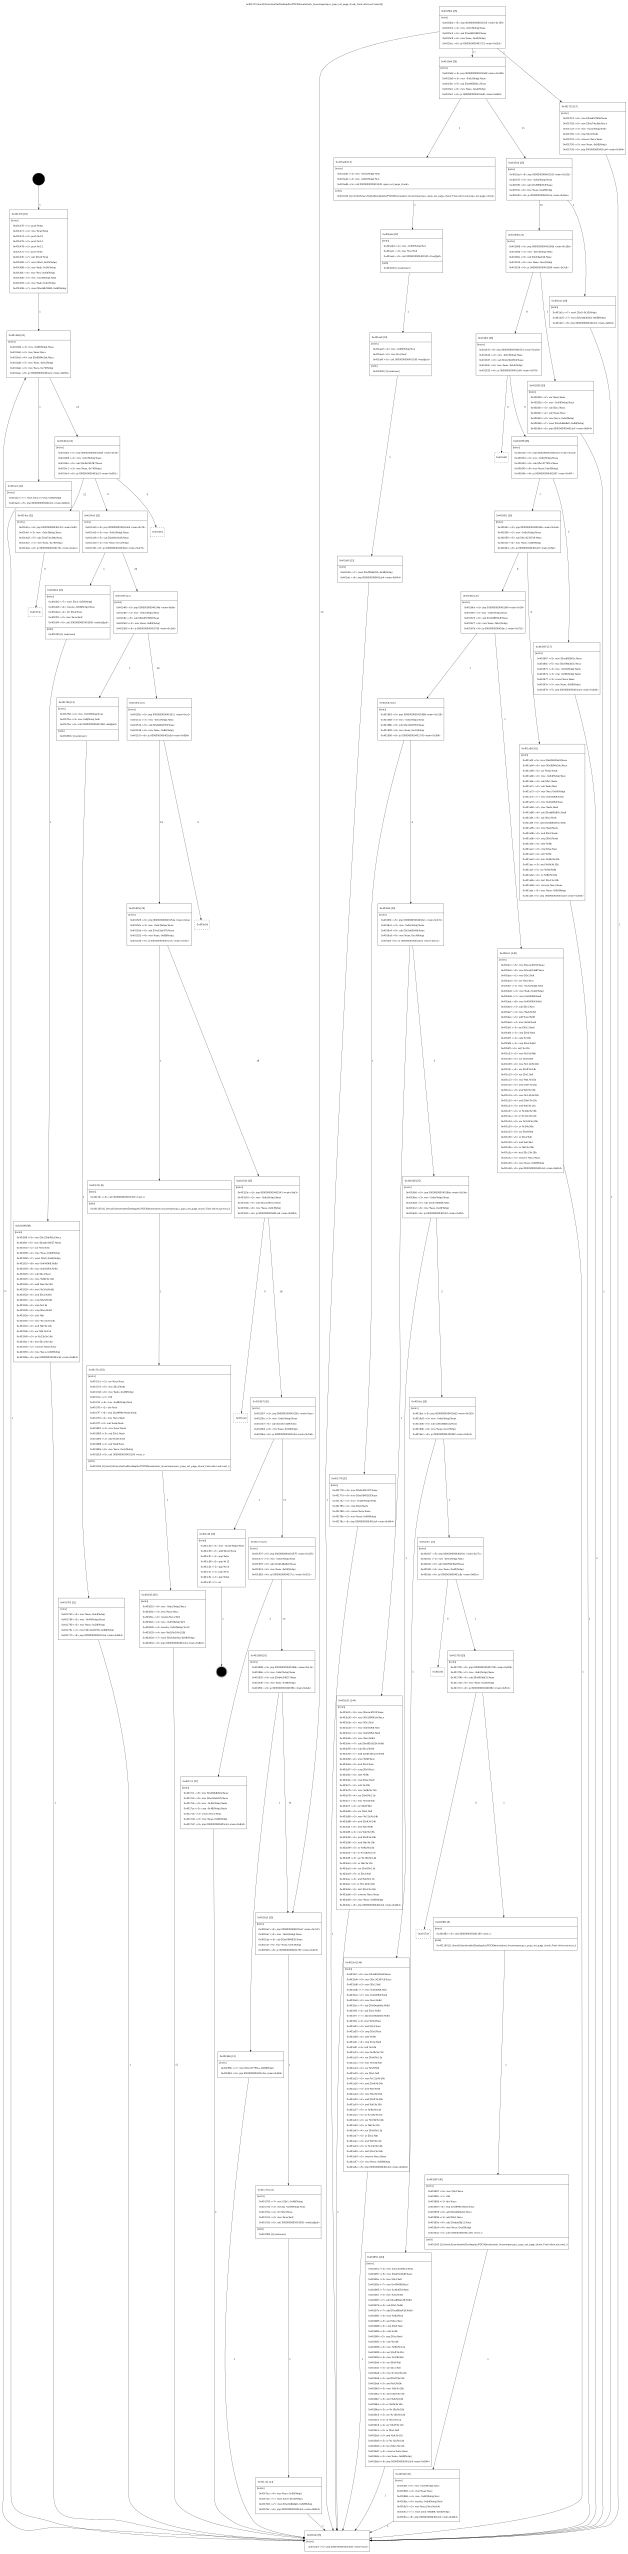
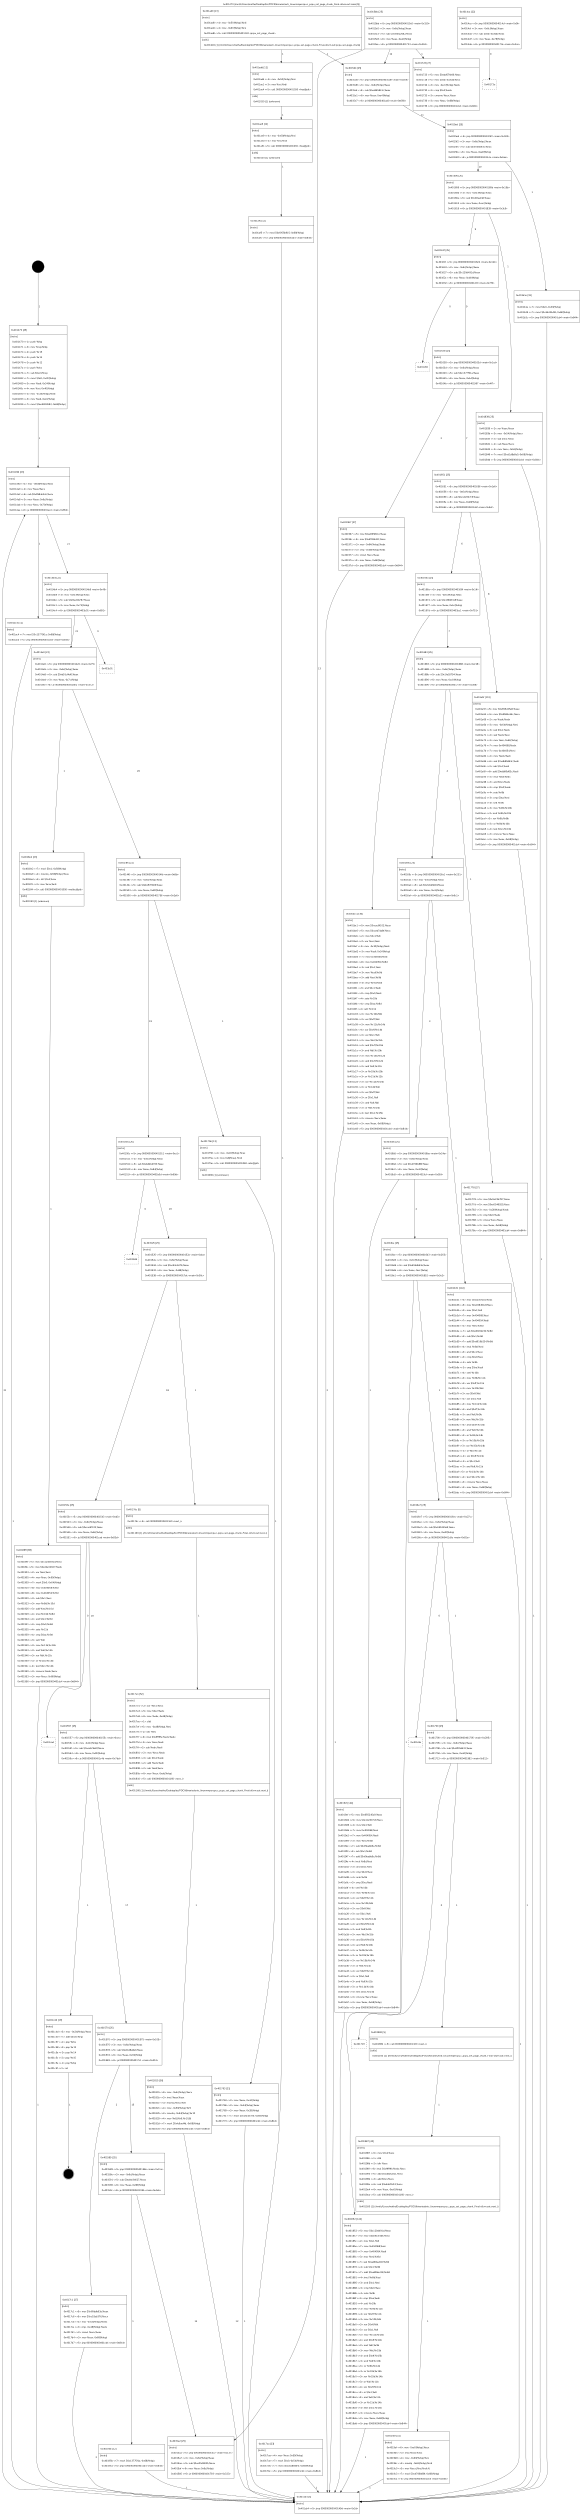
(444, 128) -> (330, 57)
(78, 495) -> none
(618, 1460) -> none
(288, 2212) -> none
